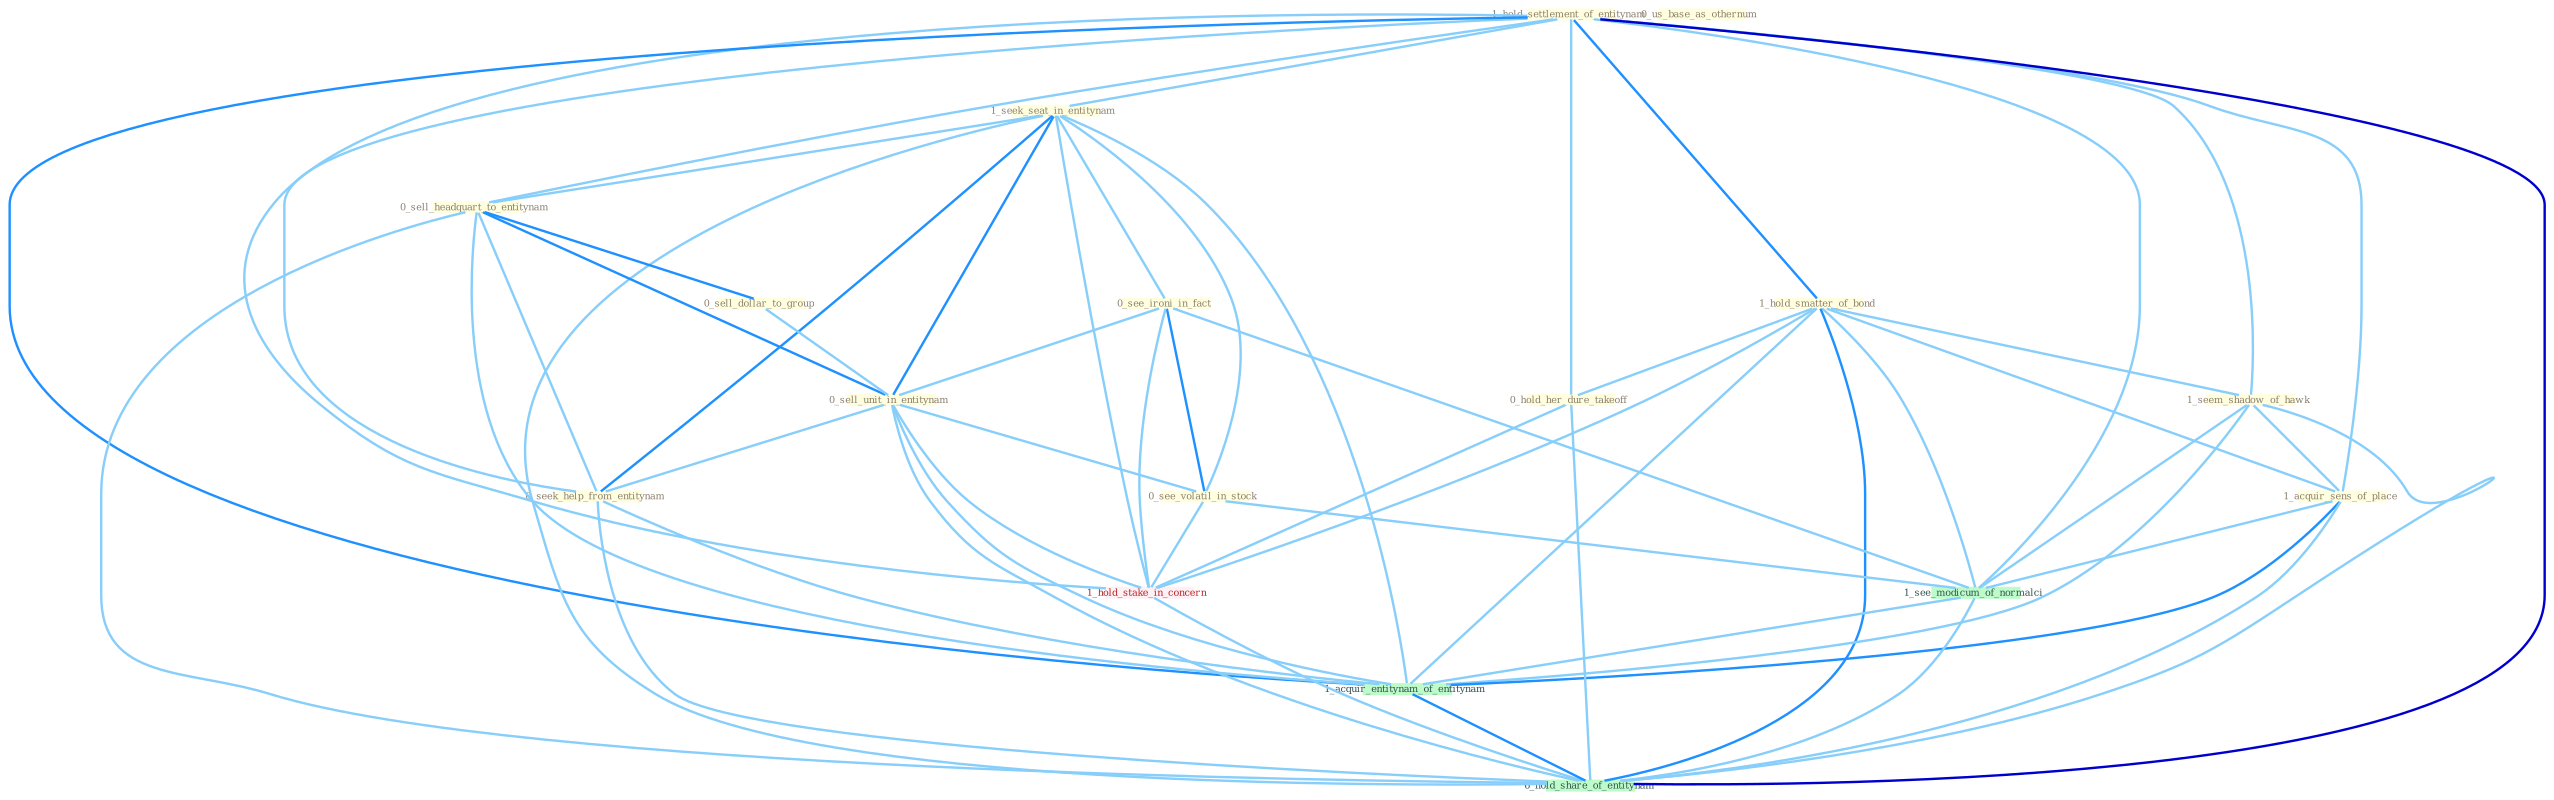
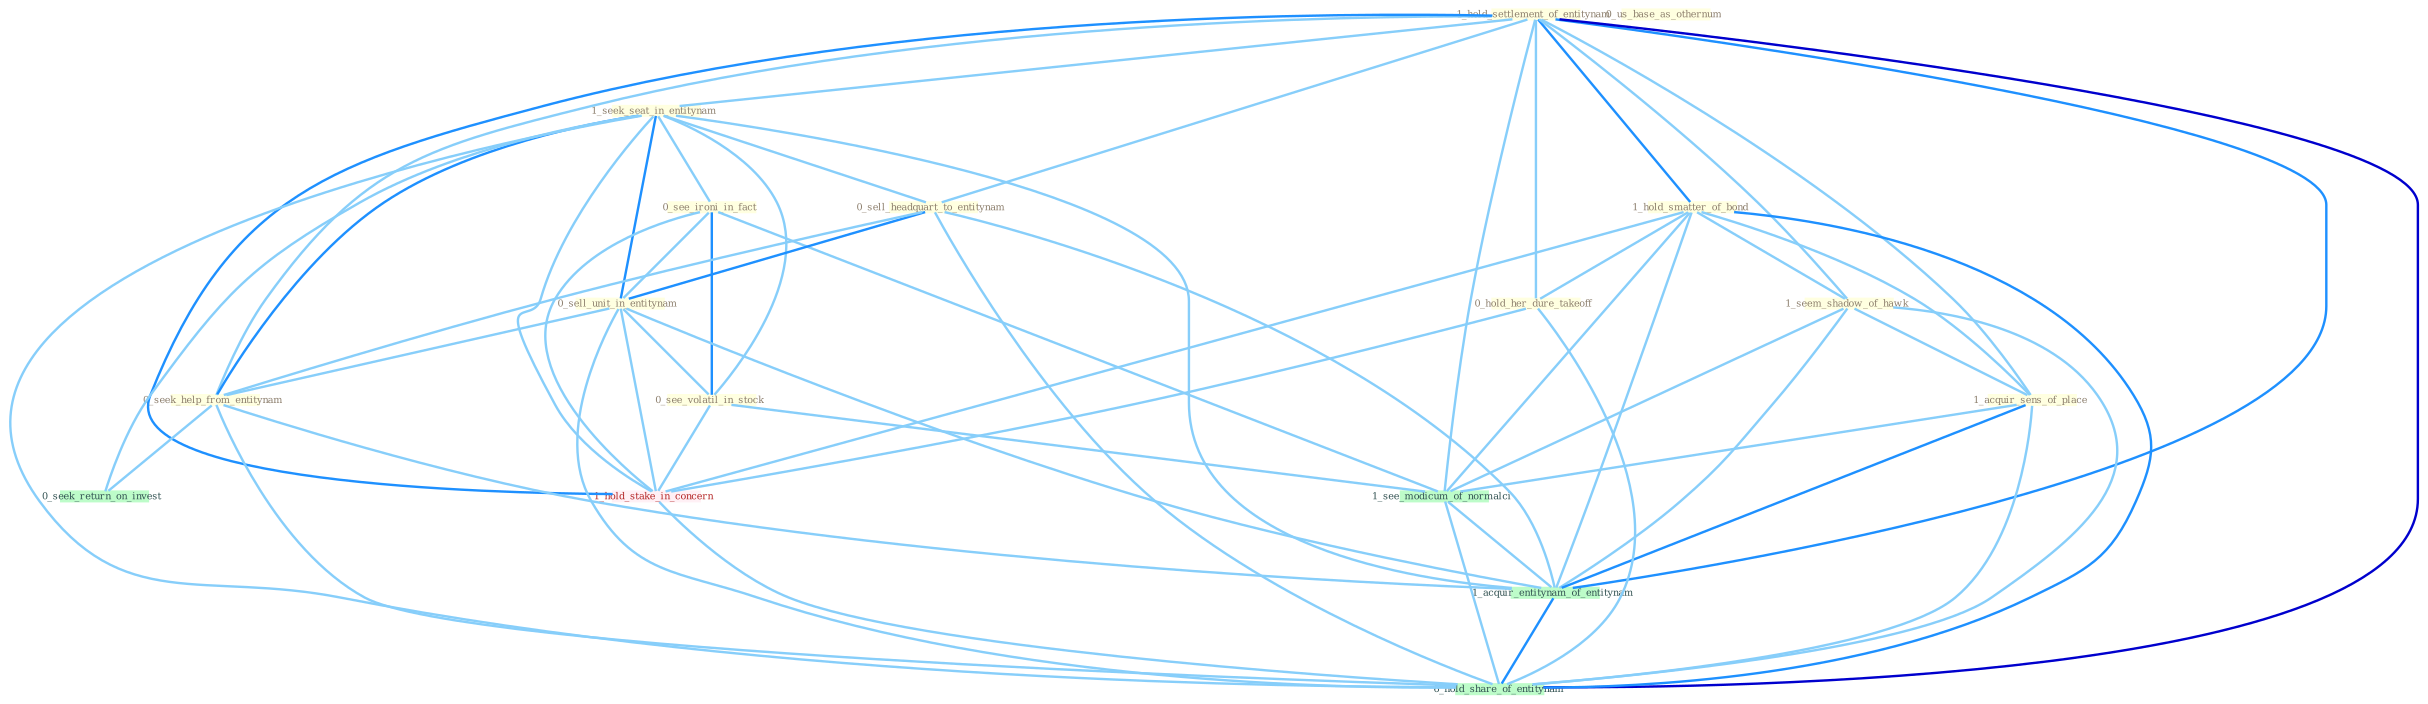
(482, 99) -> (421, 141)
(761, 304) -> none
none -> (105, 496)
